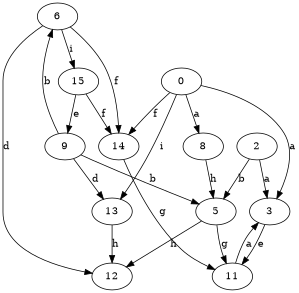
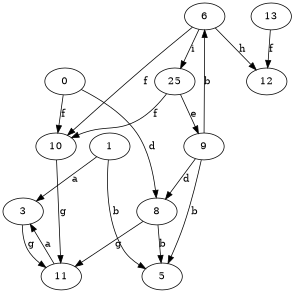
(78, 81) -> (175, 81)
(197, 114) -> (152, 146)
(272, 119) -> none
(153, 145) -> none
(7, 146) -> (243, 49)
(119, 146) -> (56, 146)
(257, 146) -> (110, 146)
(86, 176) -> (183, 176)
(214, 179) -> (163, 244)
(219, 241) -> (112, 242)
(167, 242) -> none
(116, 244) -> (271, 49)
(261, 244) -> (31, 244)
